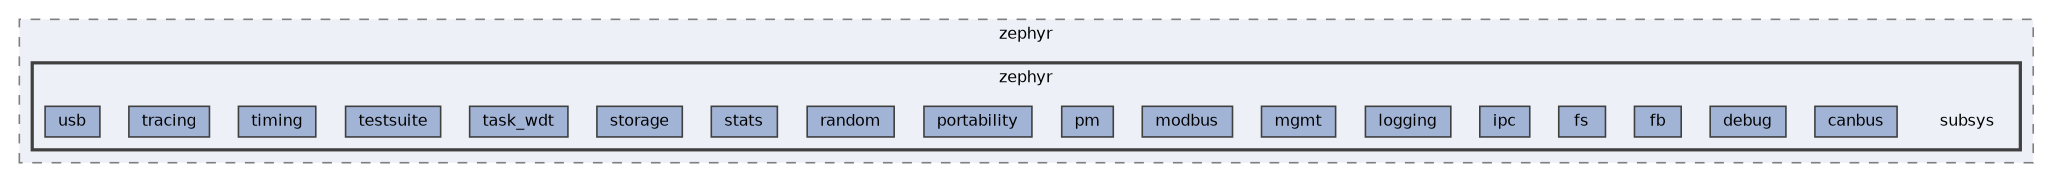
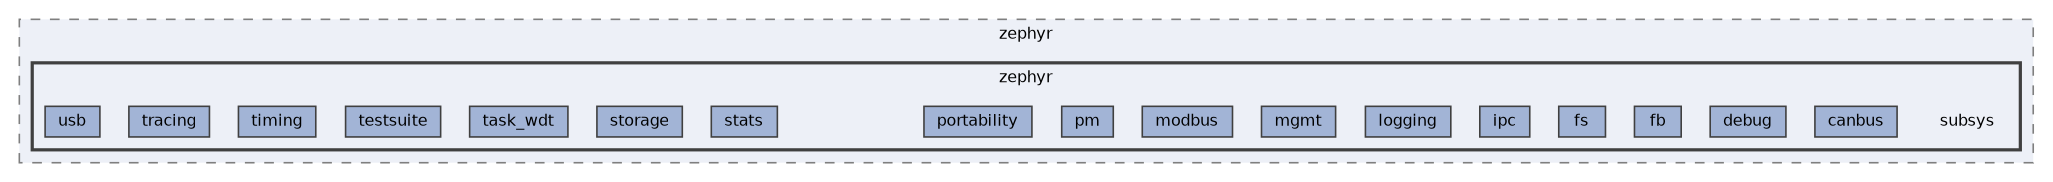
(851, 122) -> none
